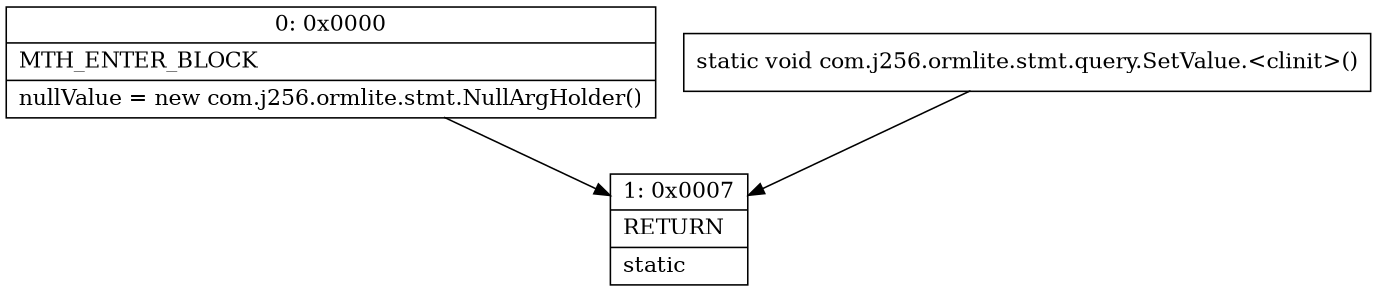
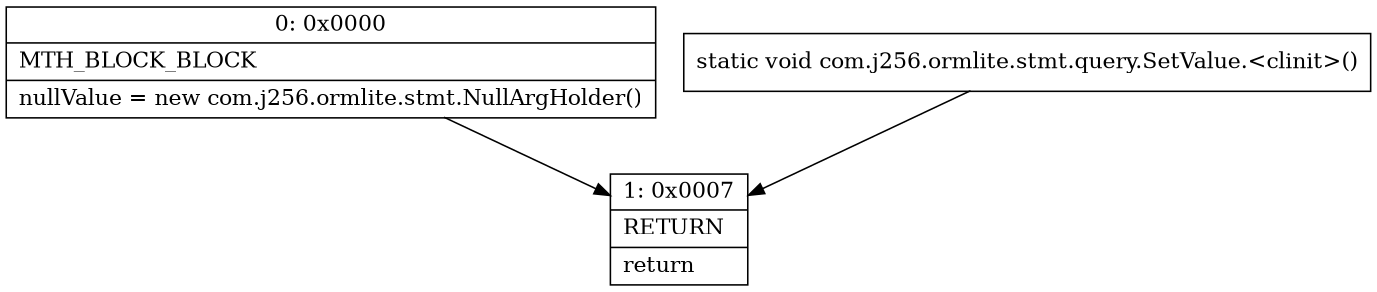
(139, 61) -> (138, 61)
(654, 265) -> (659, 265)
